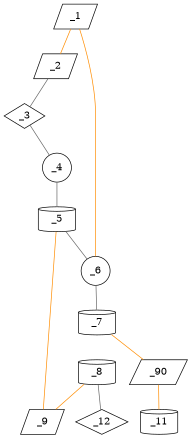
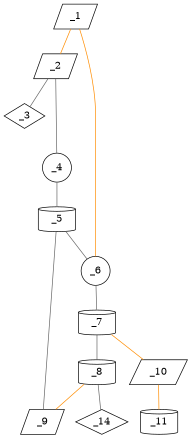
(40, 140) -> (56, 116)
(50, 321) -> (50, 321)
none -> (97, 347)
(158, 372) -> (158, 372)
(102, 422) -> (102, 422)
